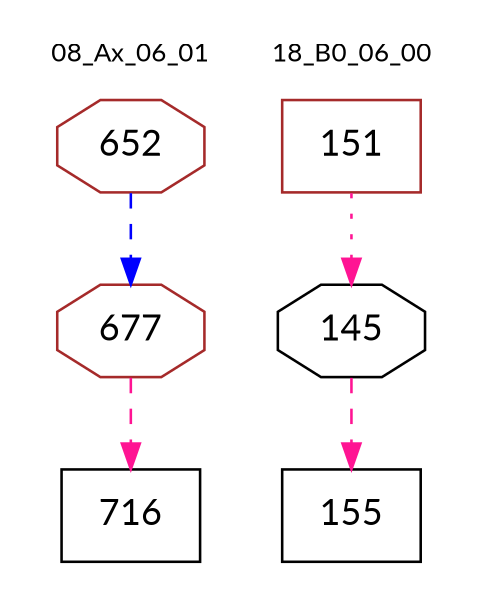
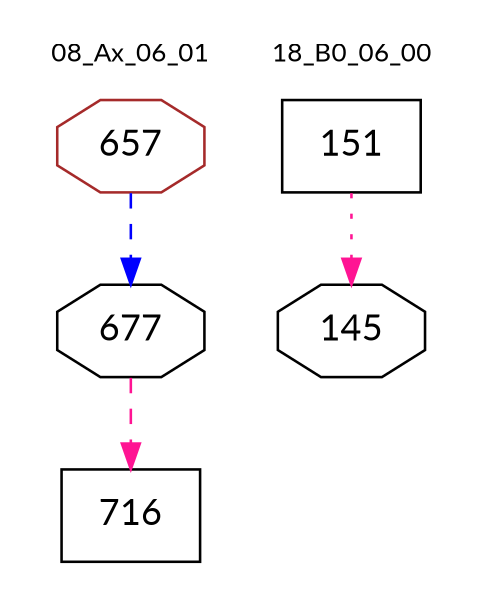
(131, 146) -> (131, 146)
(351, 146) -> (351, 146)
(131, 331) -> (131, 331)
(351, 516) -> none
